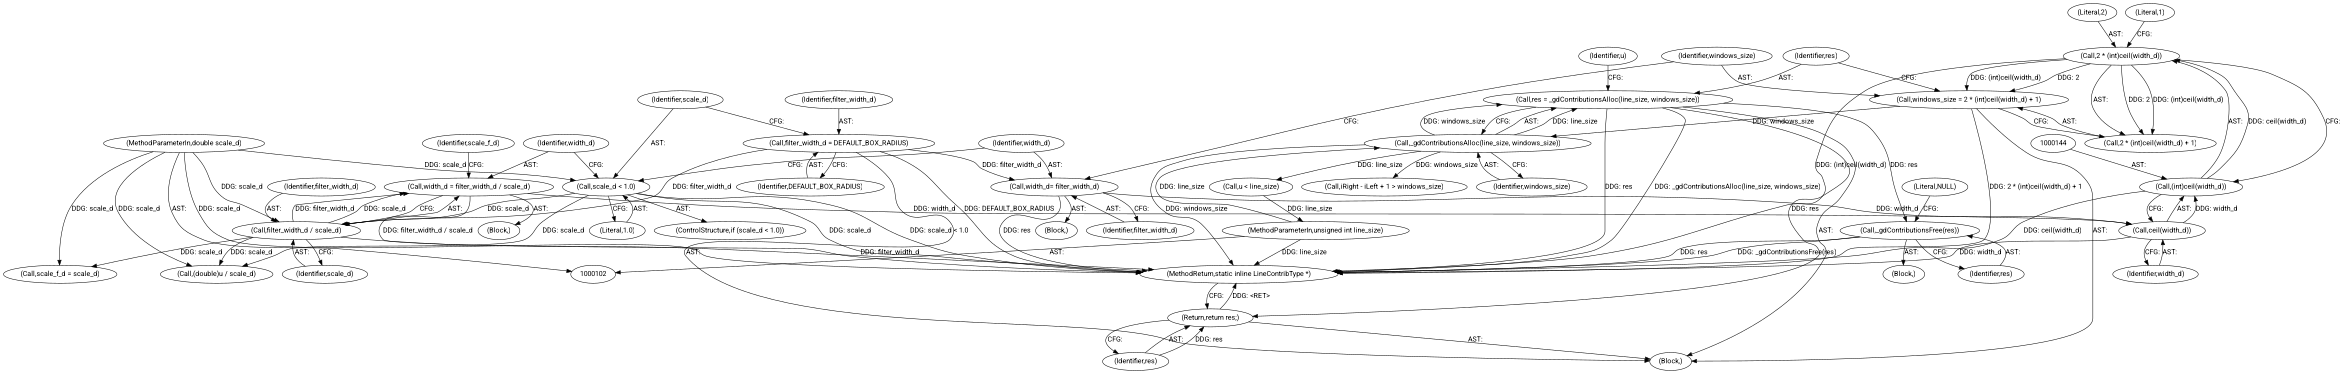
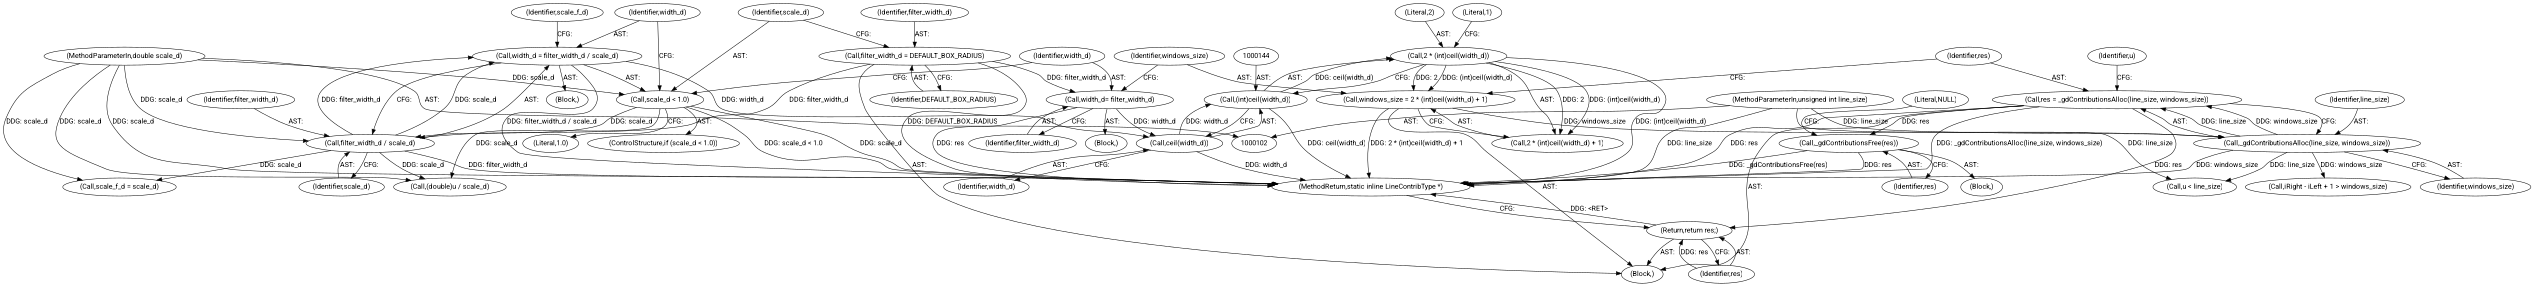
none -> (2360, 100)
(1281, 207) -> (1982, 132)
(633, 210) -> (613, 76)
